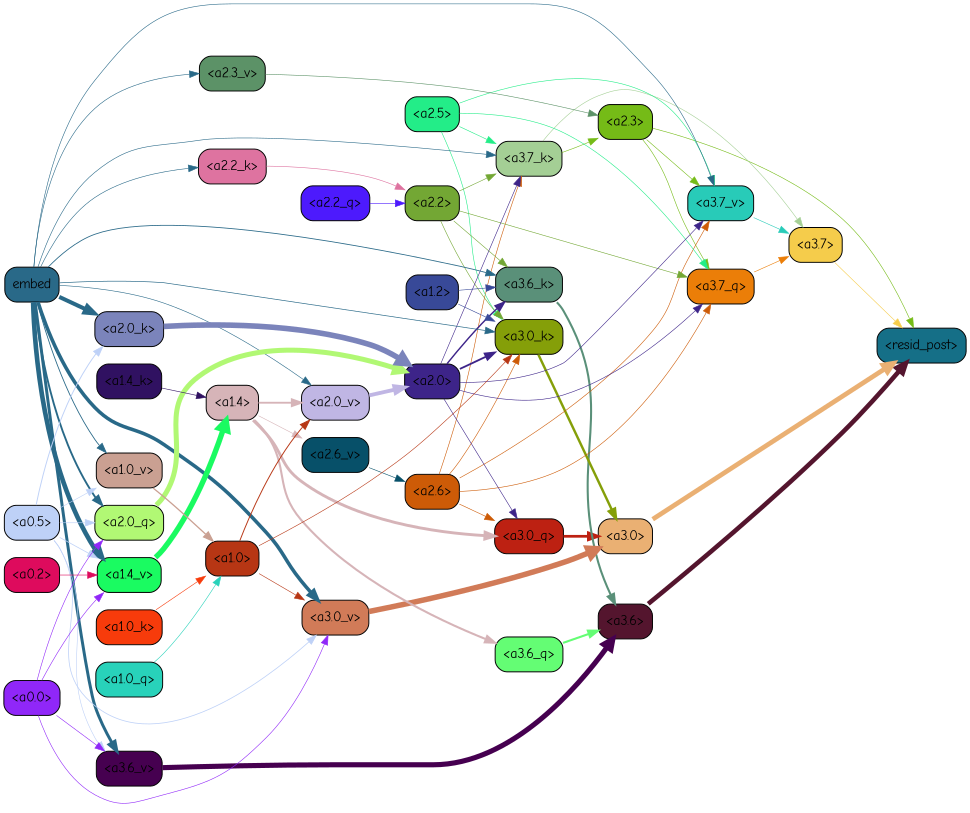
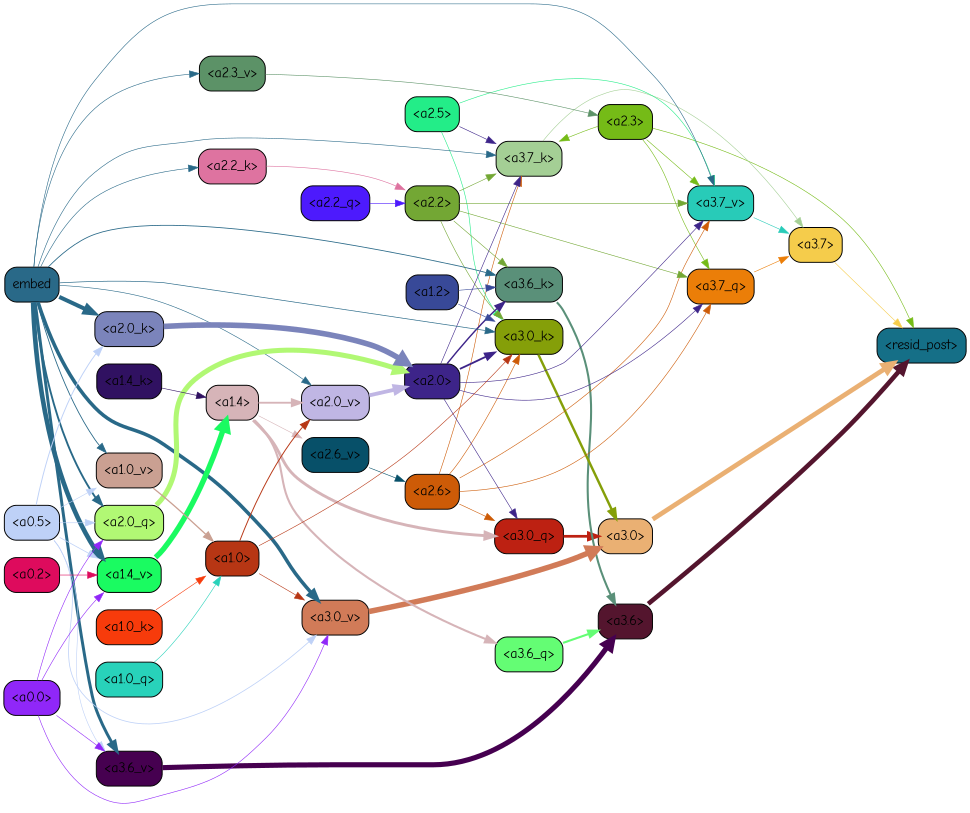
(473, 133) -> (473, 133)
(576, 148) -> (583, 132)
(599, 155) -> none
none -> (569, 203)
